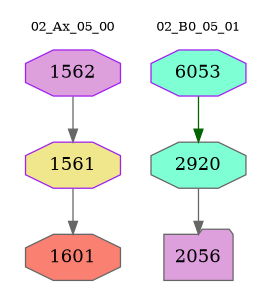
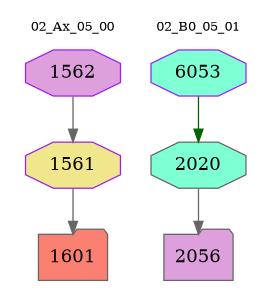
(198, 165) -> (198, 165)
(73, 257) -> (73, 257)
